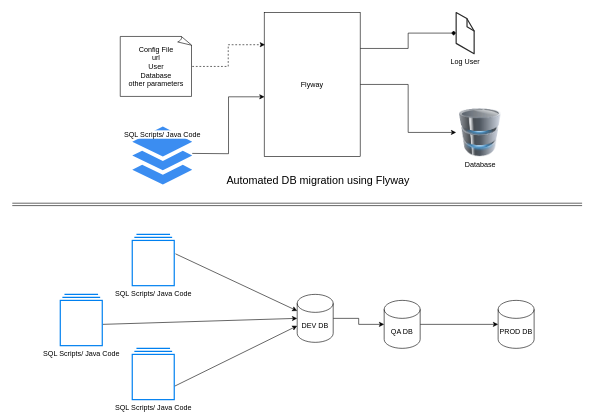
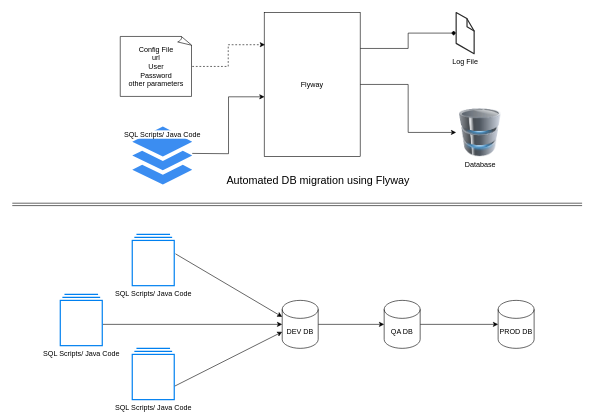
(466, 62) -> (466, 62)
(156, 66) -> (156, 66)
(315, 318) -> (300, 324)
